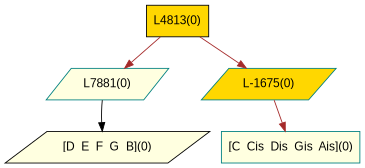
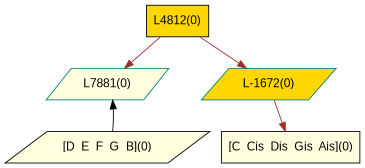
(178, 21) -> (178, 21)
(269, 84) -> (269, 84)
(102, 111) -> (113, 120)
(291, 147) -> (291, 147)
